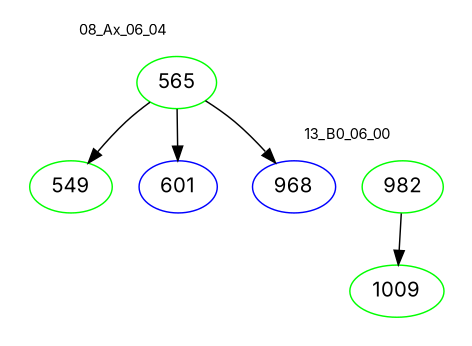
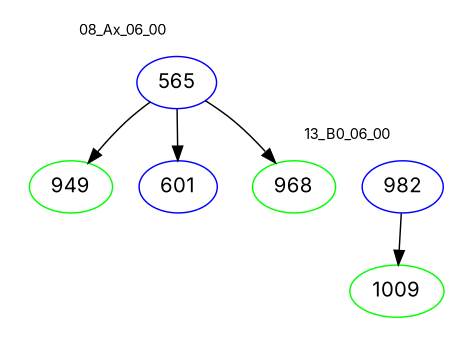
(123, 31) -> (123, 31)
(177, 83) -> (177, 83)
(71, 187) -> (71, 187)
(294, 187) -> (294, 187)
(403, 187) -> (403, 187)
